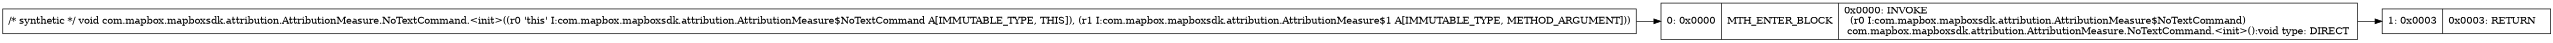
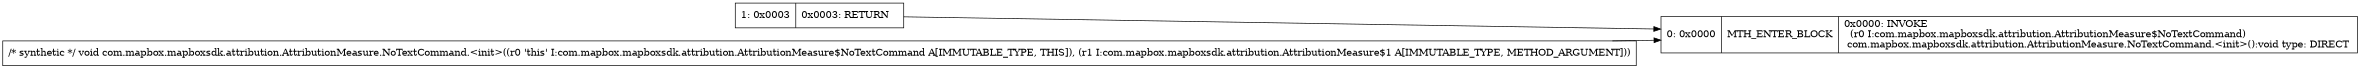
(2366, 21) -> (1279, 23)
